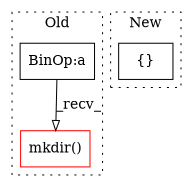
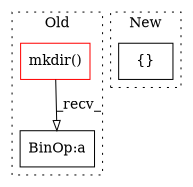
(56, 100) -> (56, 100)
